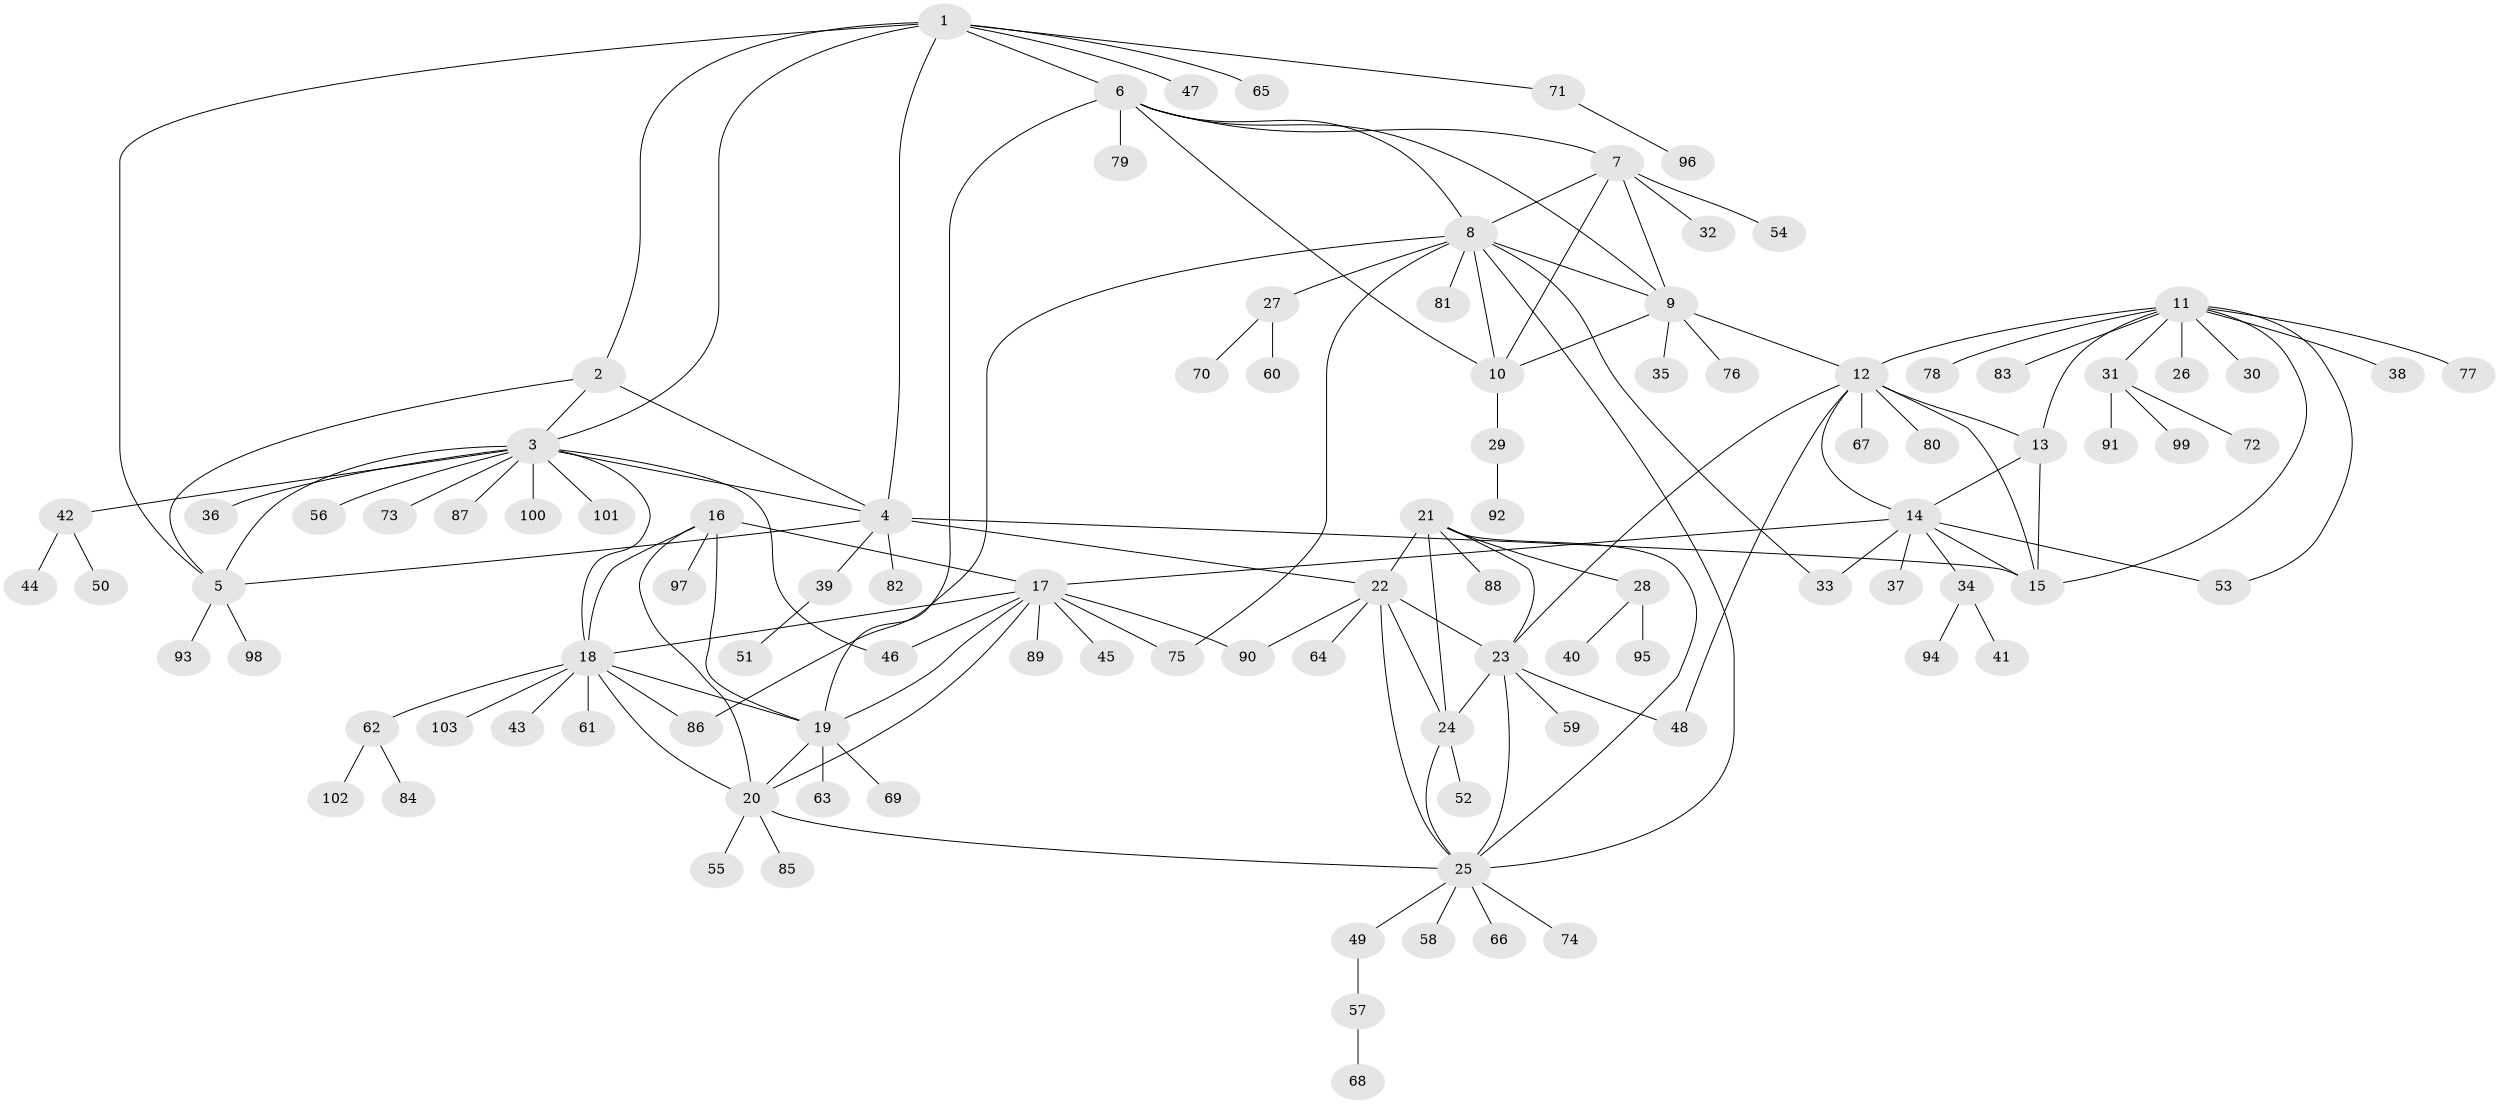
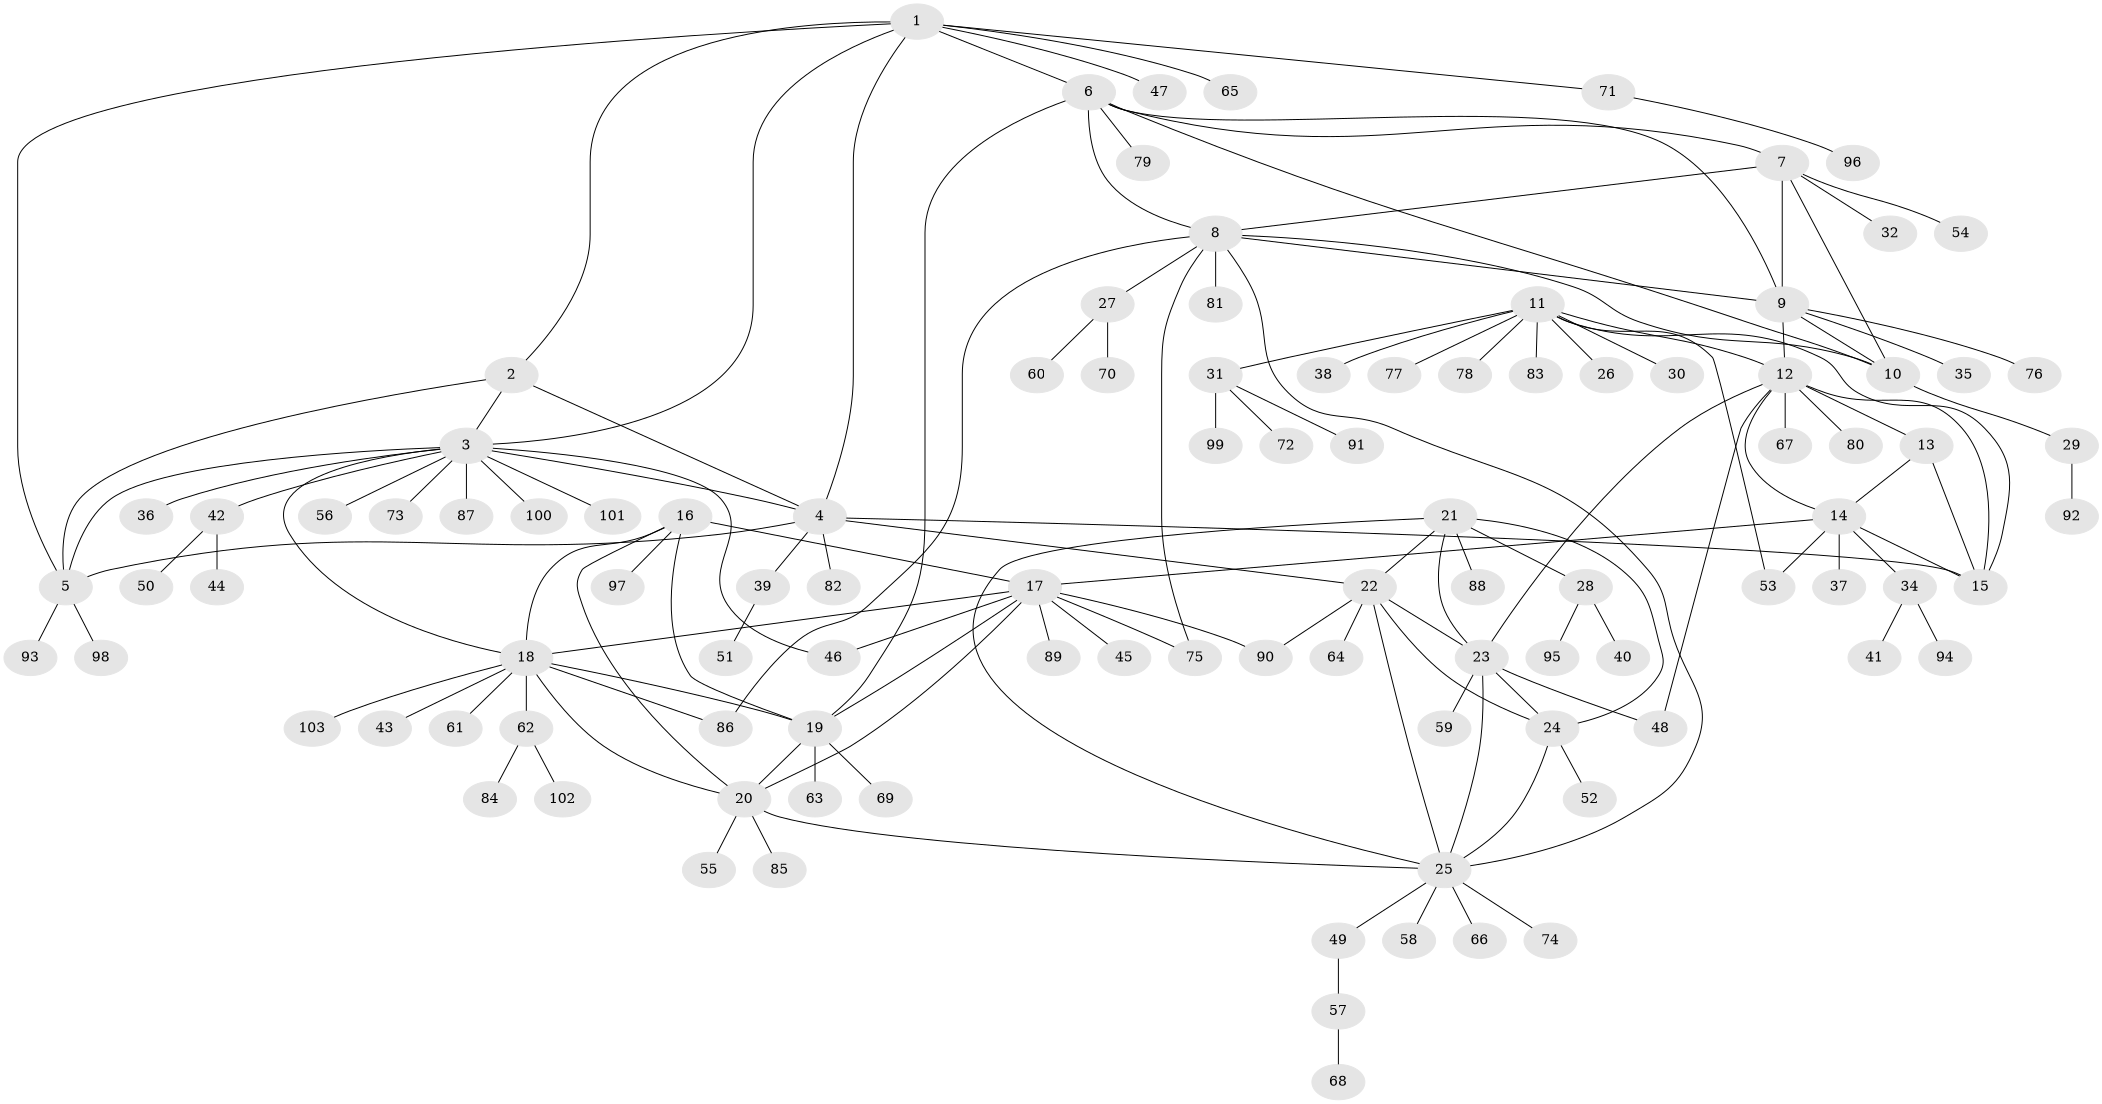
(2082, 352) -> none
(1825, 587) -> none
